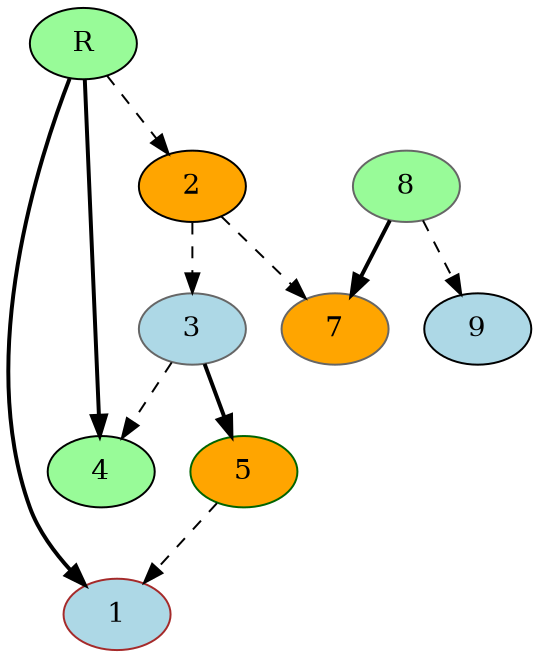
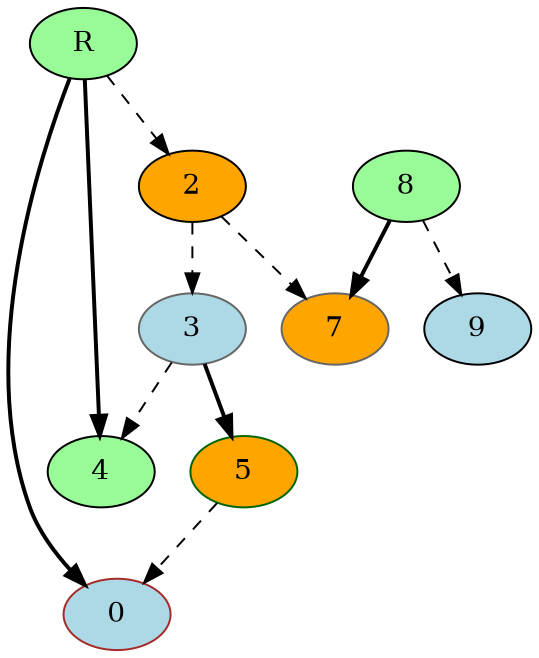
(406, 186) -> (406, 186)
(117, 614) -> (117, 614)
